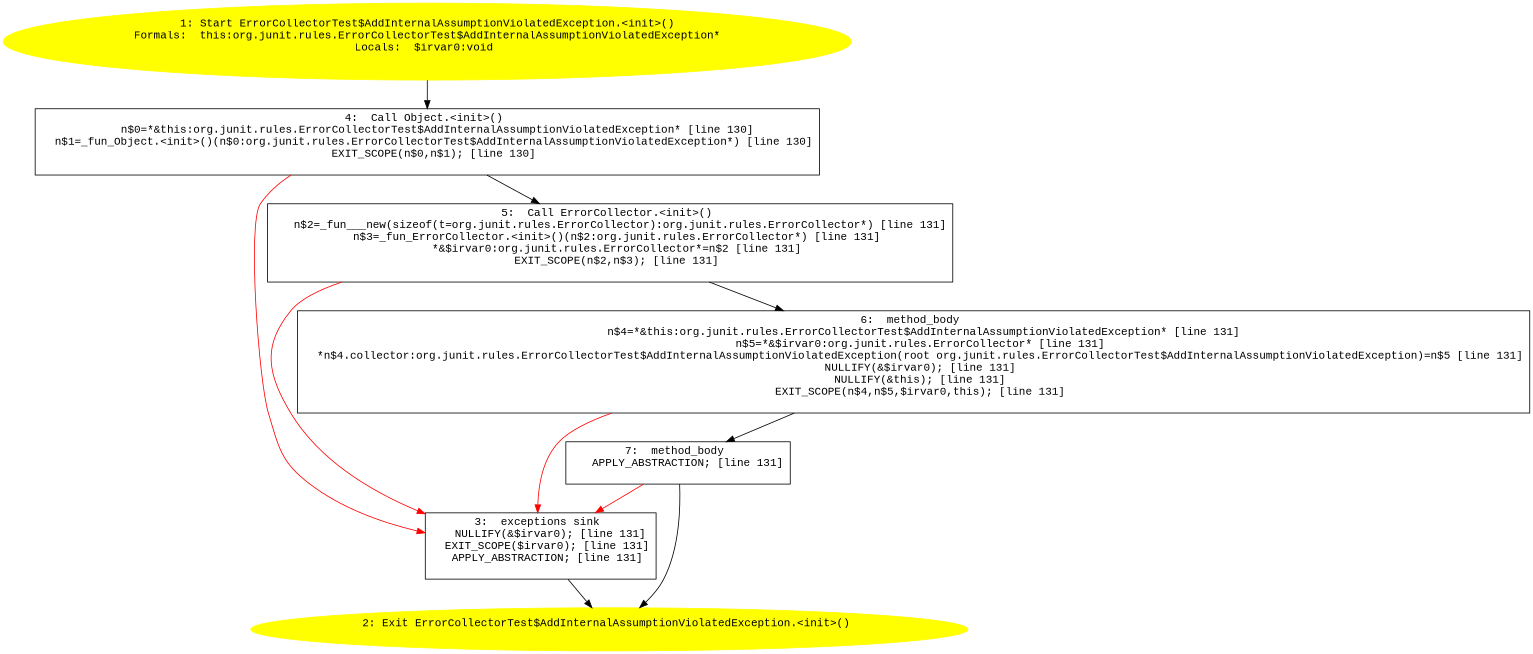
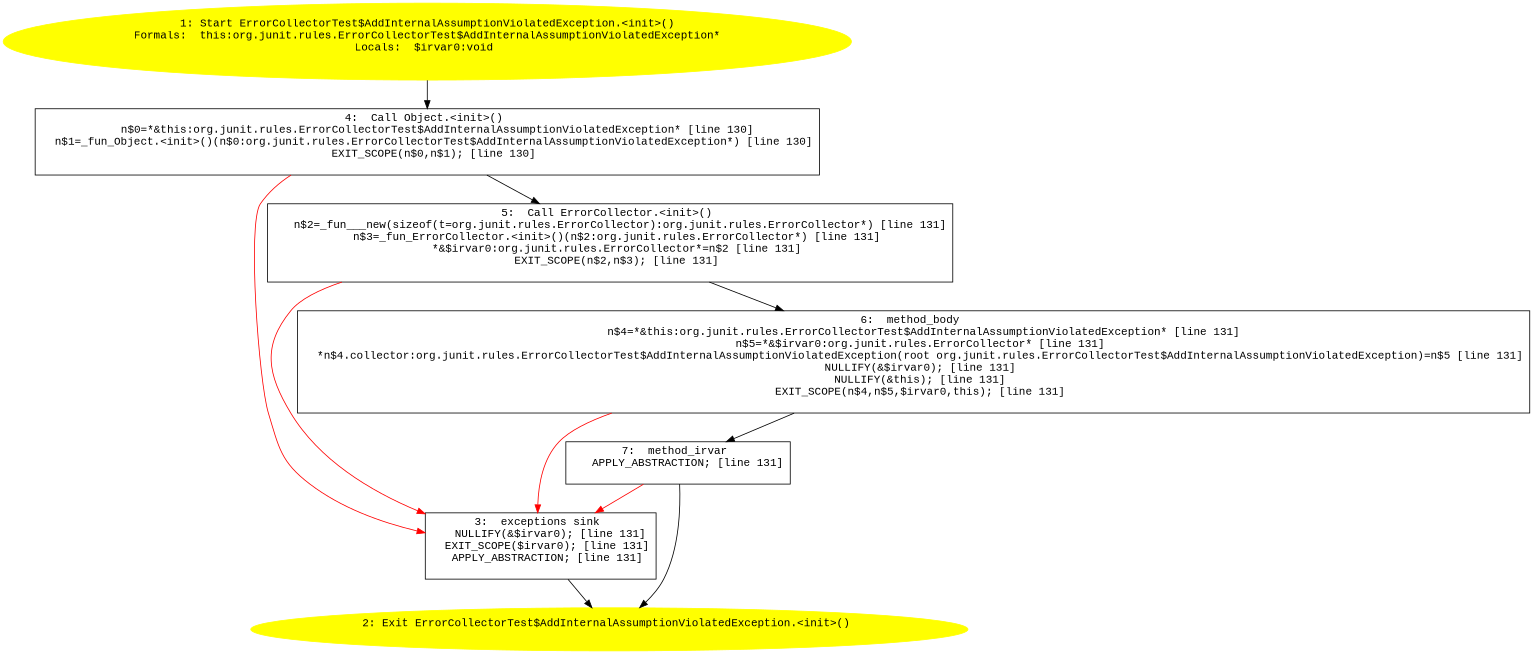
(678, 463) -> (678, 463)
